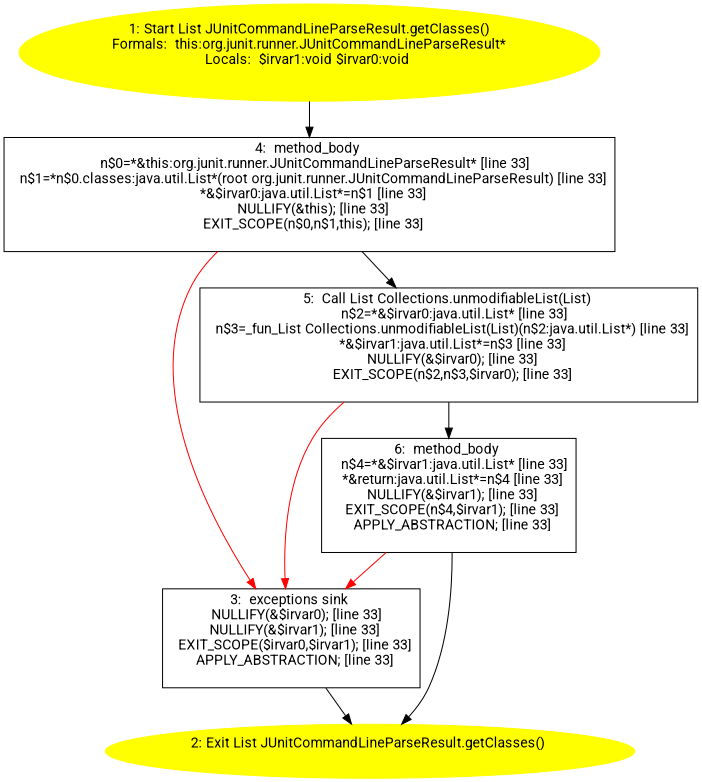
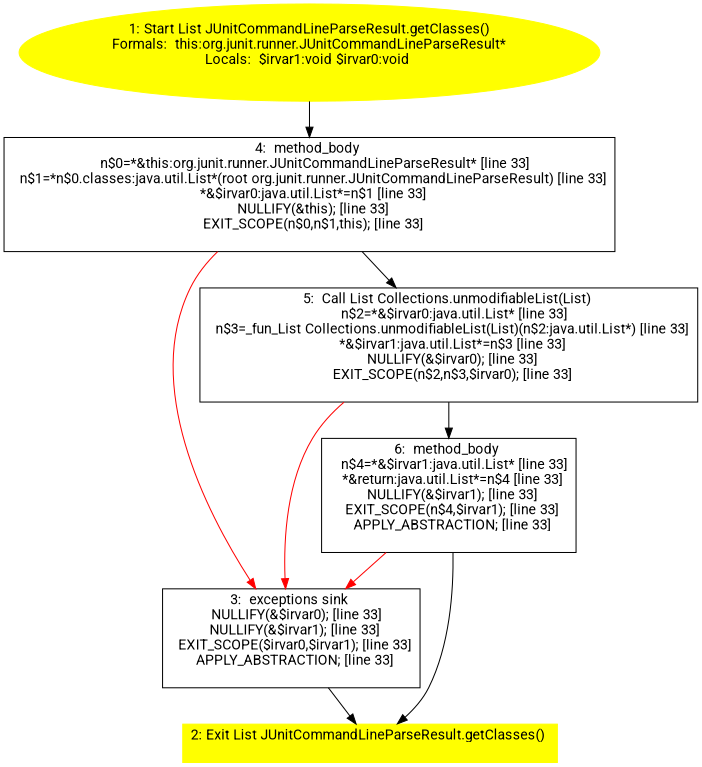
(370, 751) -> (370, 743)
